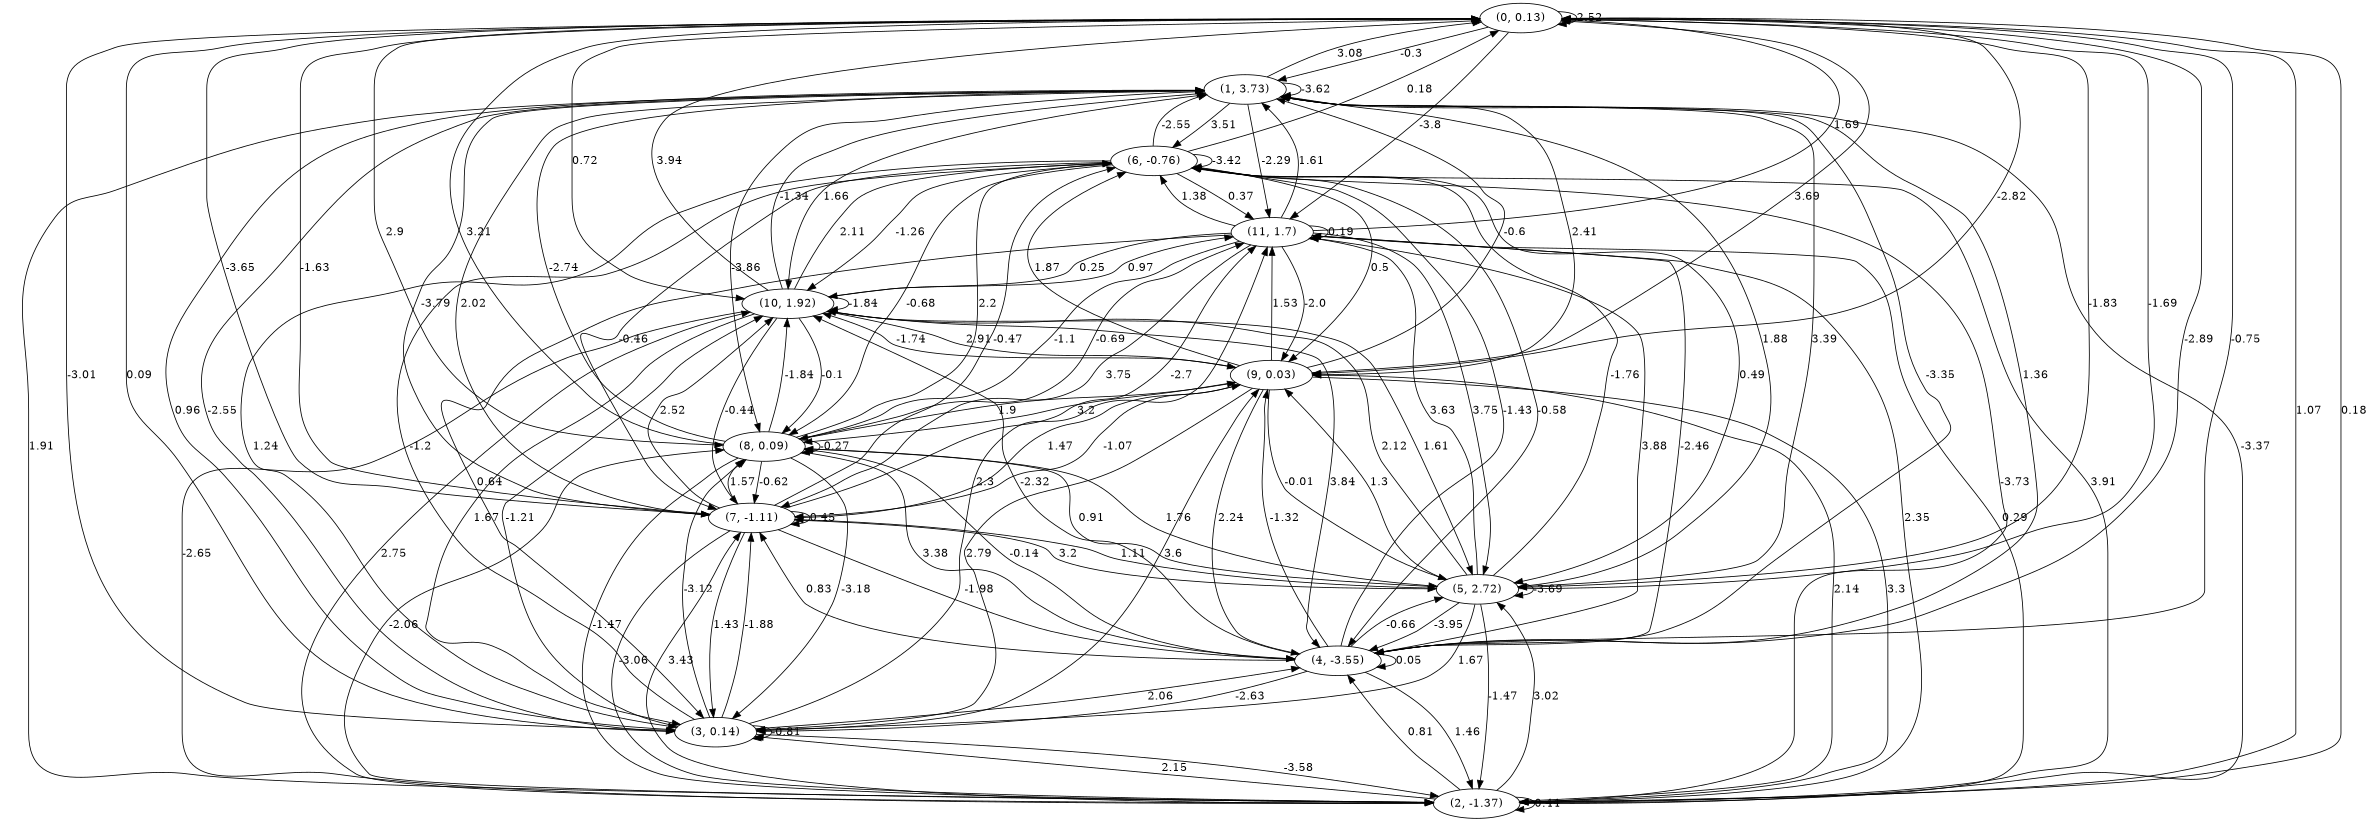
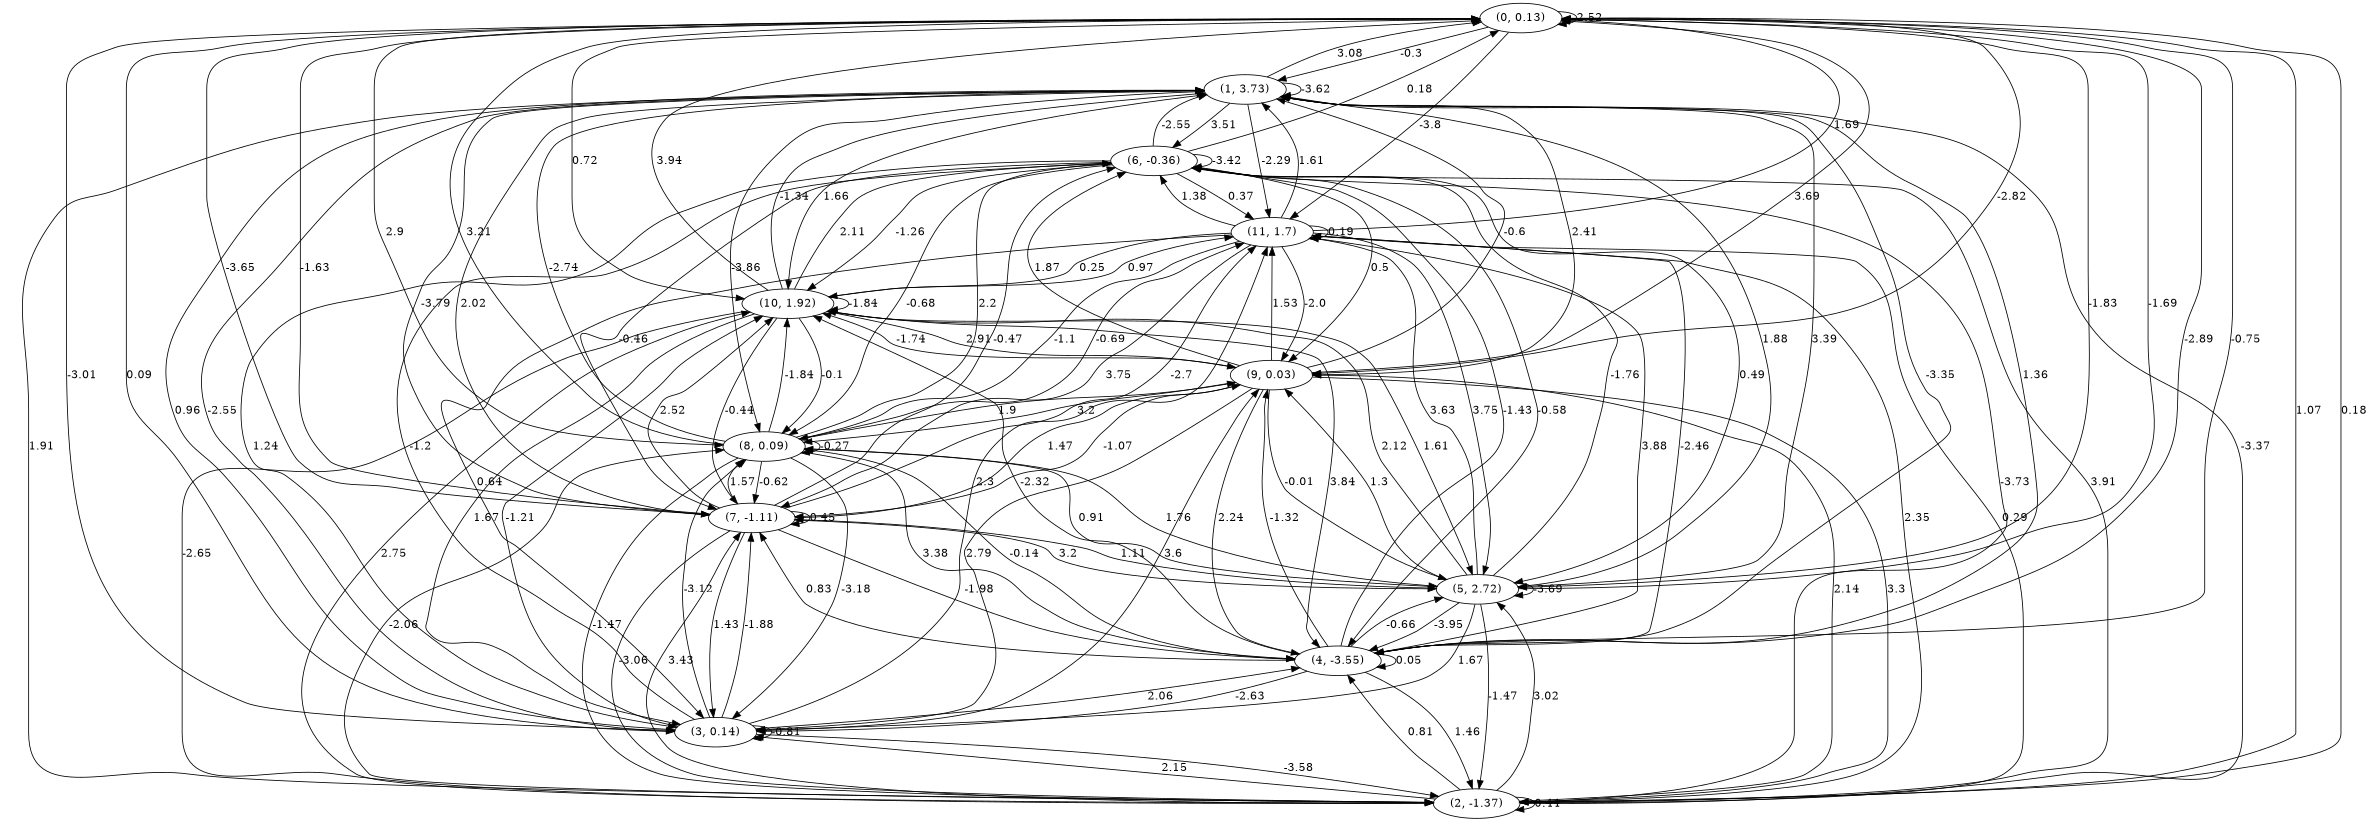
(1154, 161) -> (1154, 161)
